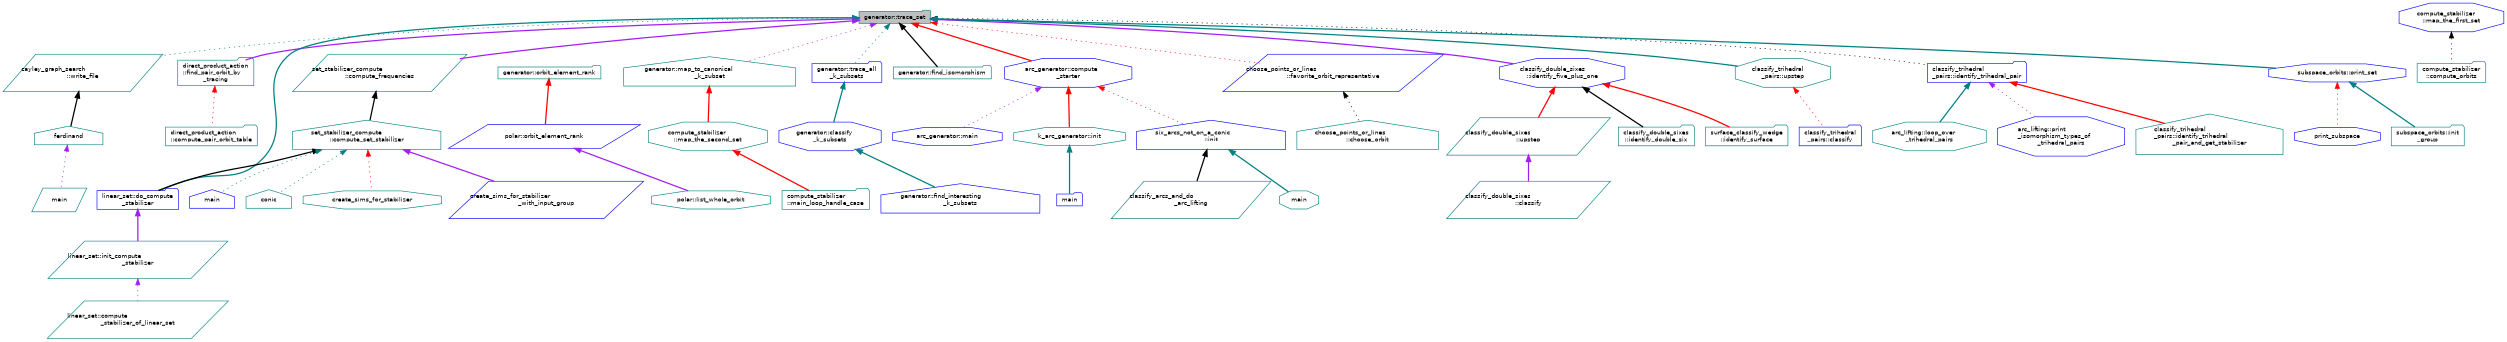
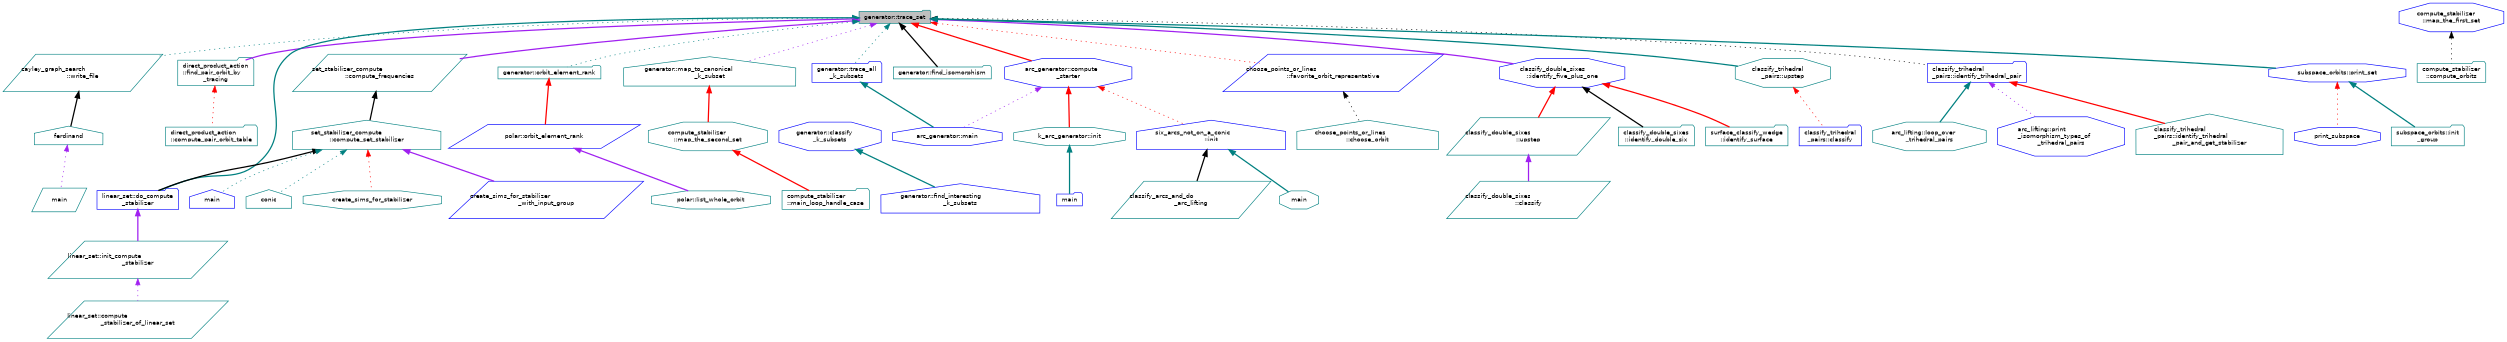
none -> (709, 39)
(838, 105) -> (900, 107)
